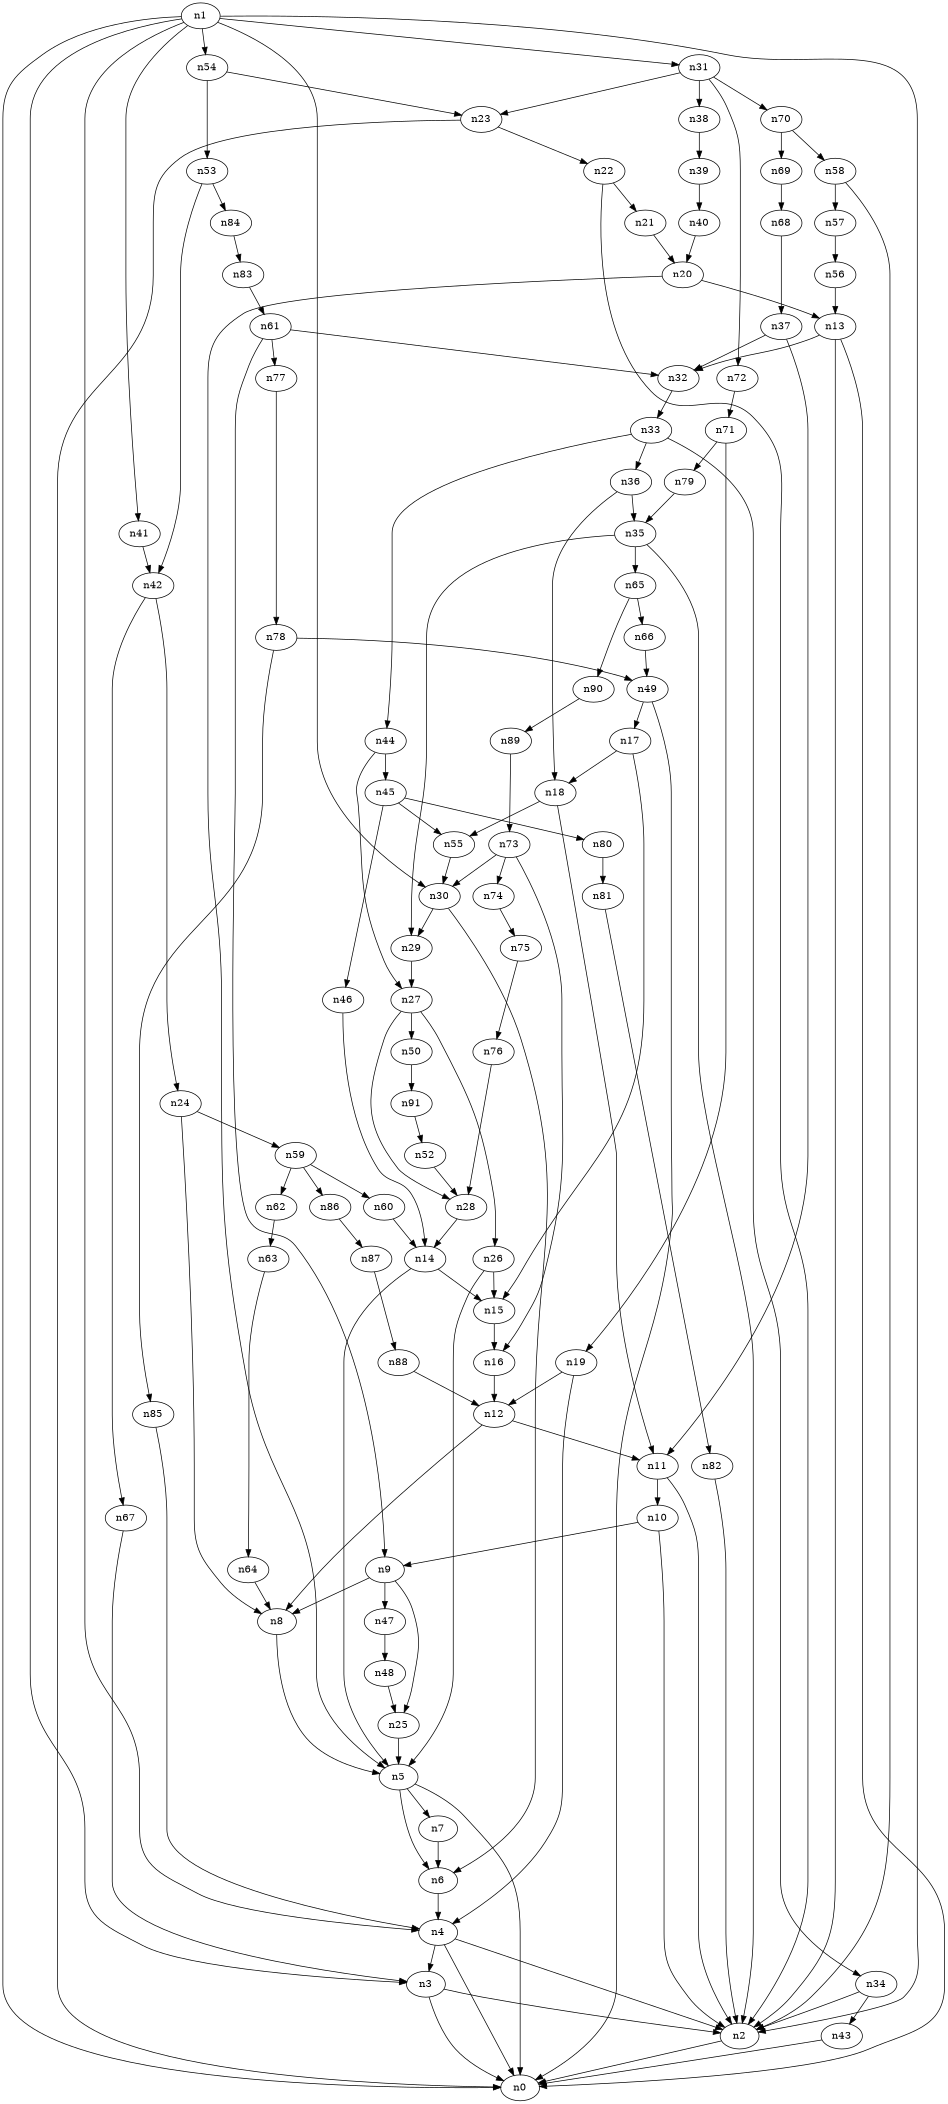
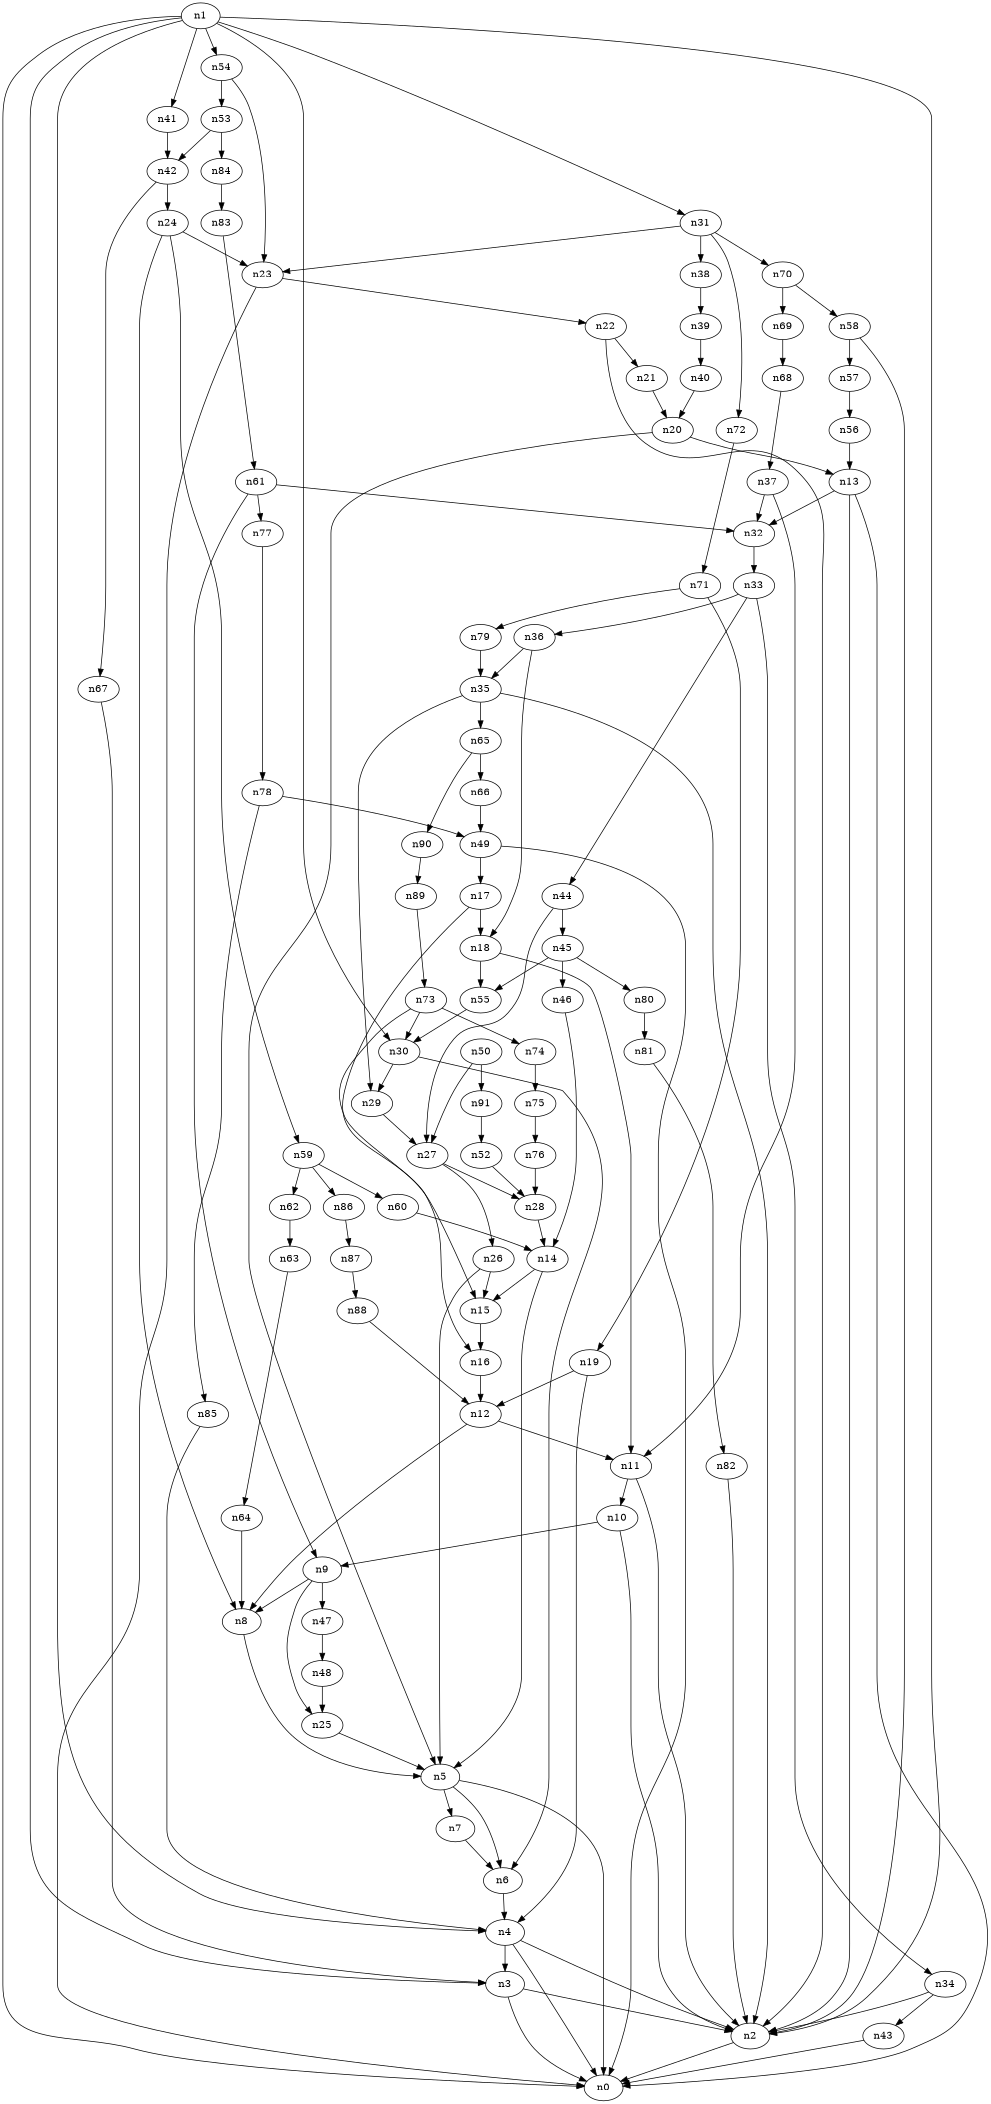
none -> (212, 247)
(412, 1022) -> (450, 1098)
